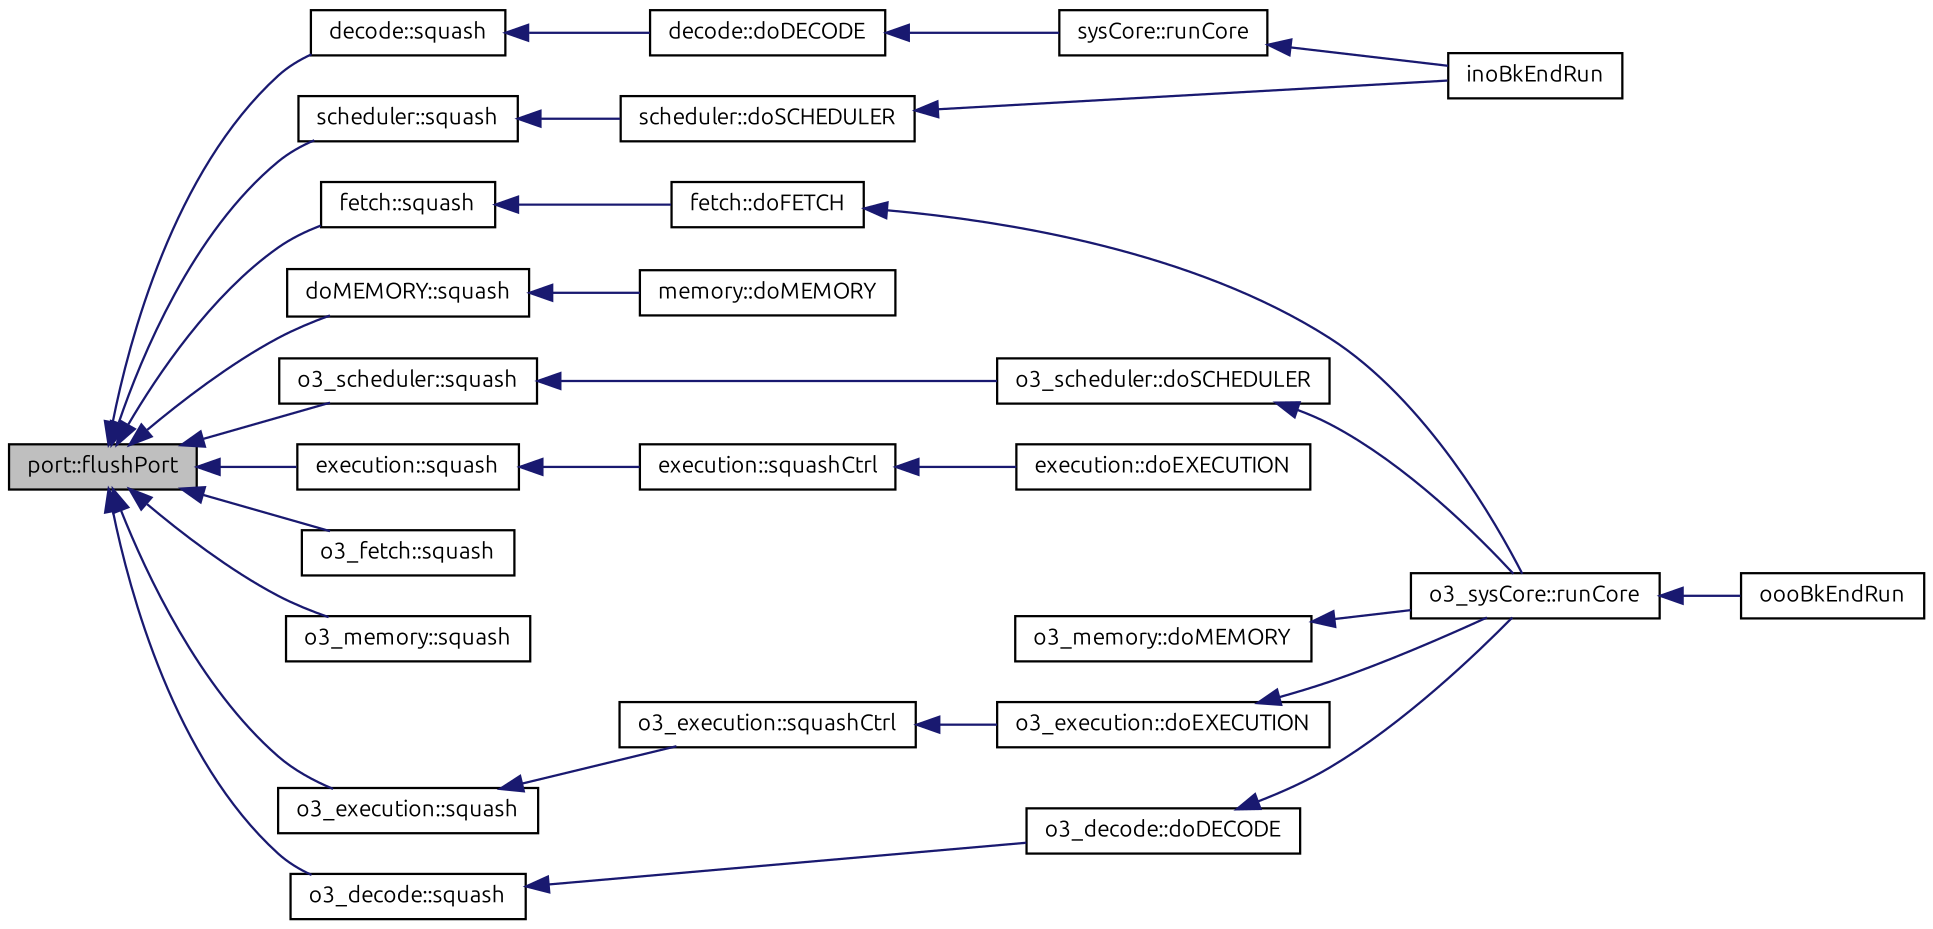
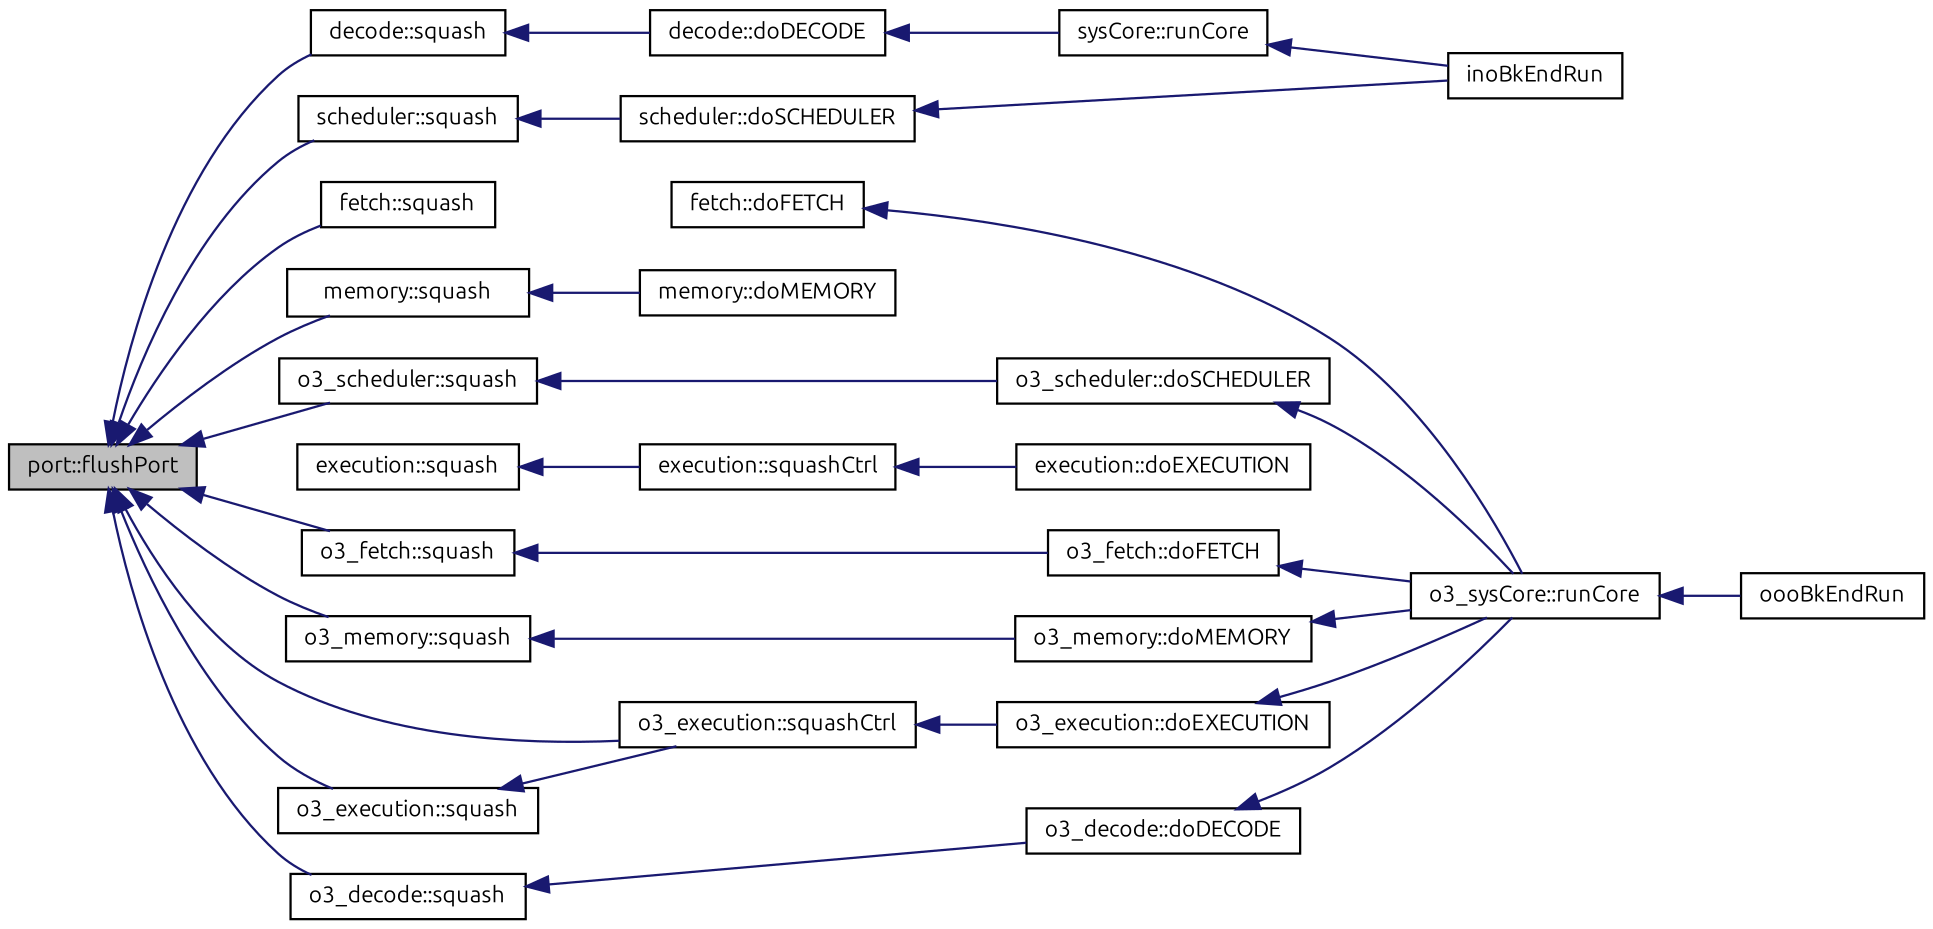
(595, 205) -> none
(408, 293) -> (408, 293)
(258, 467) -> (332, 705)
none -> (1163, 553)
none -> (785, 639)
